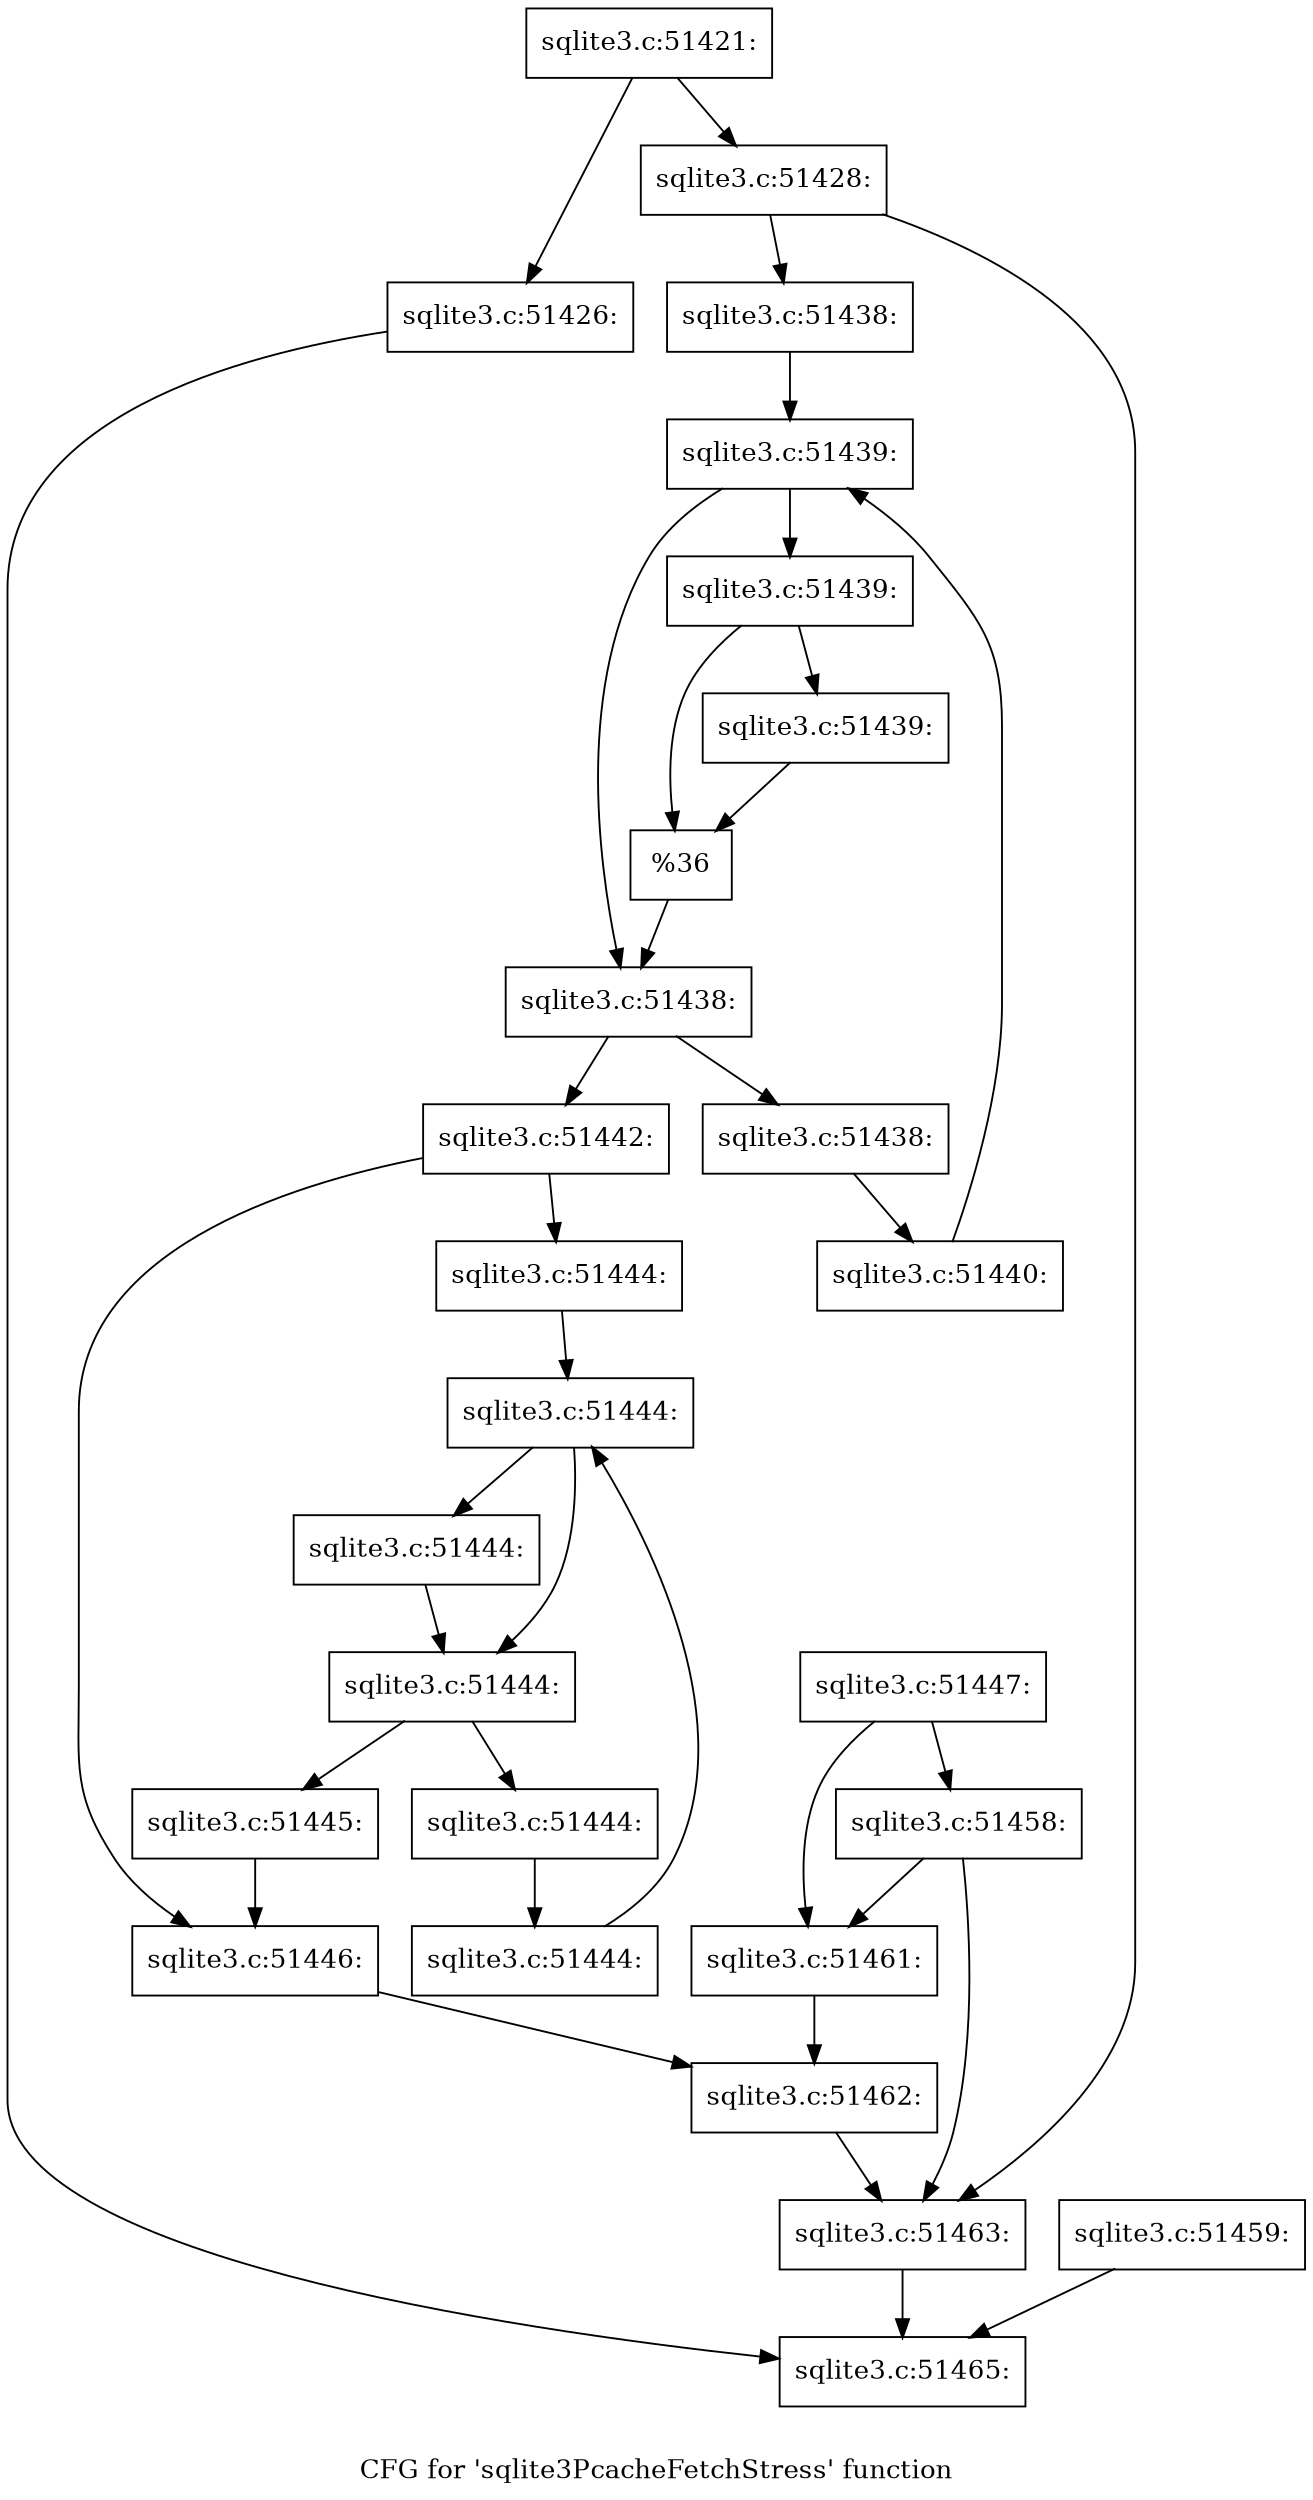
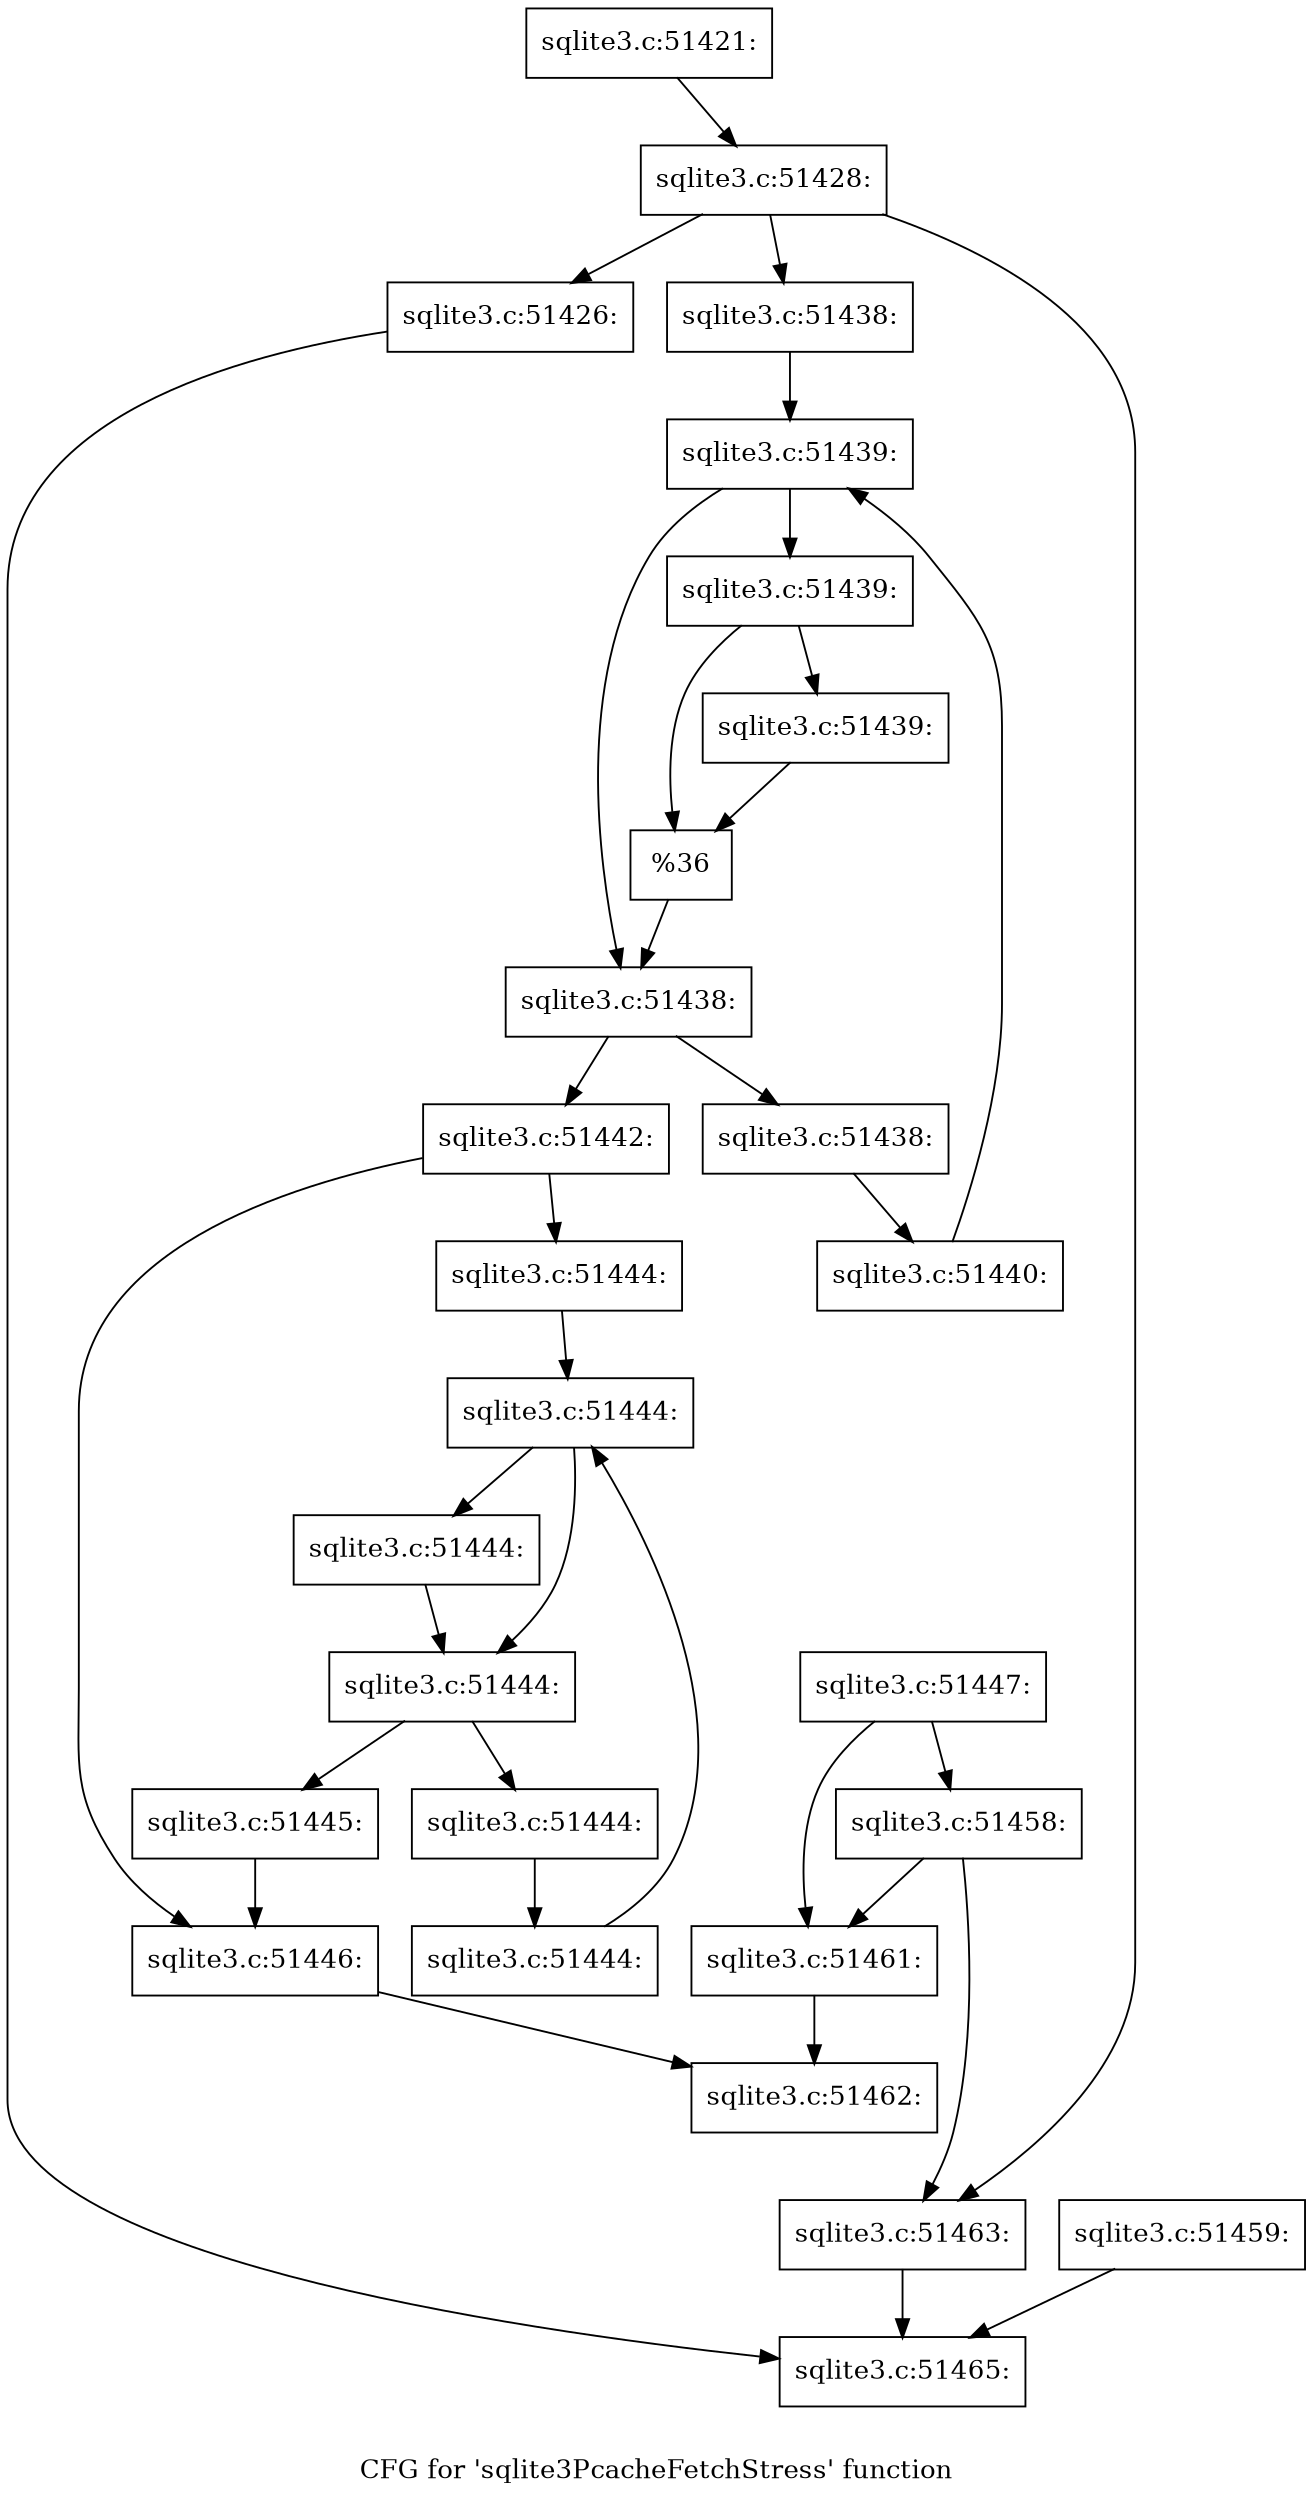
(584, 172) -> (646, 244)
(853, 2158) -> none
